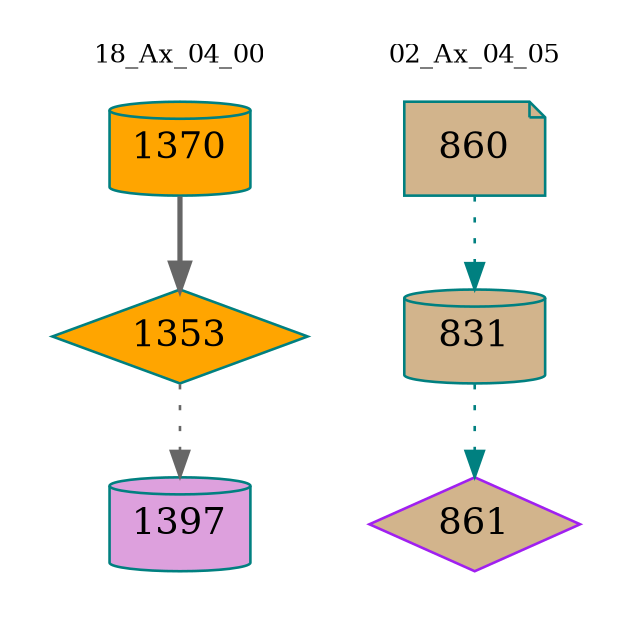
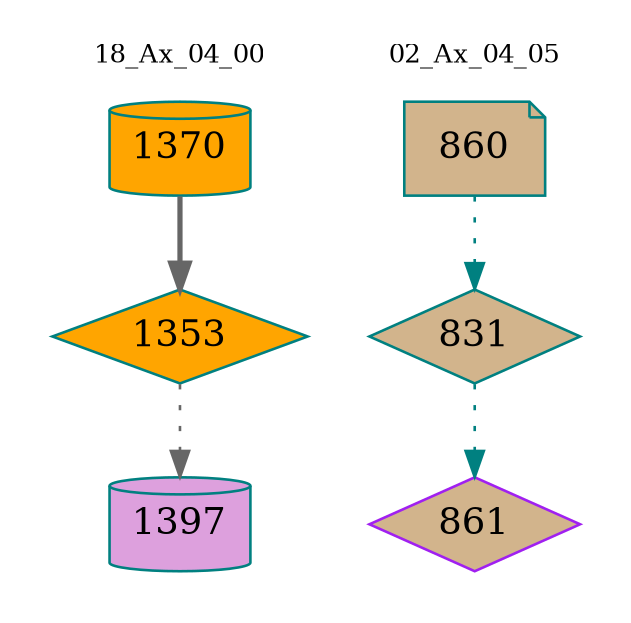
(475, 336) -> (475, 336)
